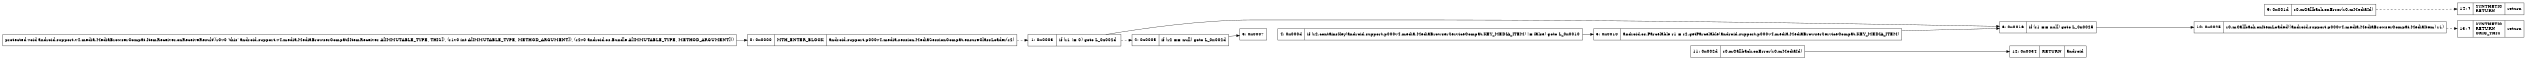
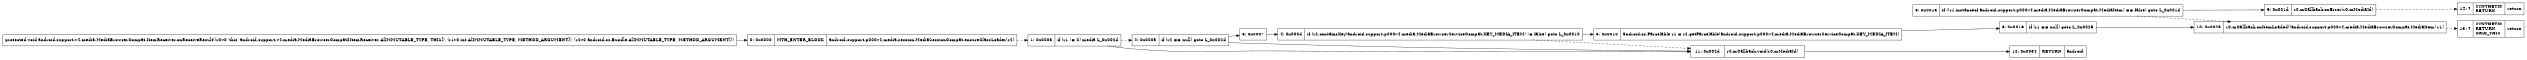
none -> (2048, 10)
(1551, 20) -> (1397, 52)
none -> (1271, 34)
(1088, 40) -> (1088, 40)
none -> (1610, 44)
none -> (1458, 48)
(1763, 51) -> (1762, 51)
